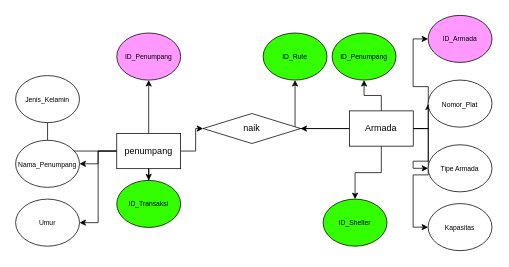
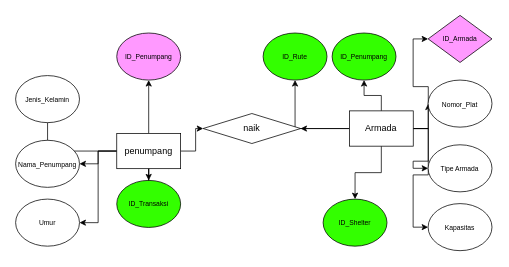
(460, 39) -> (460, 39)
